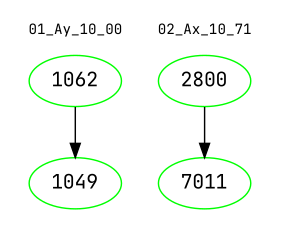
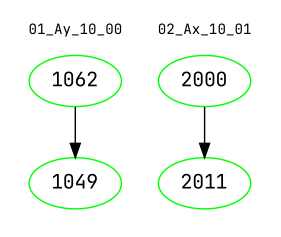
(205, 31) -> (205, 31)
(205, 81) -> (205, 81)
(205, 183) -> (205, 183)
